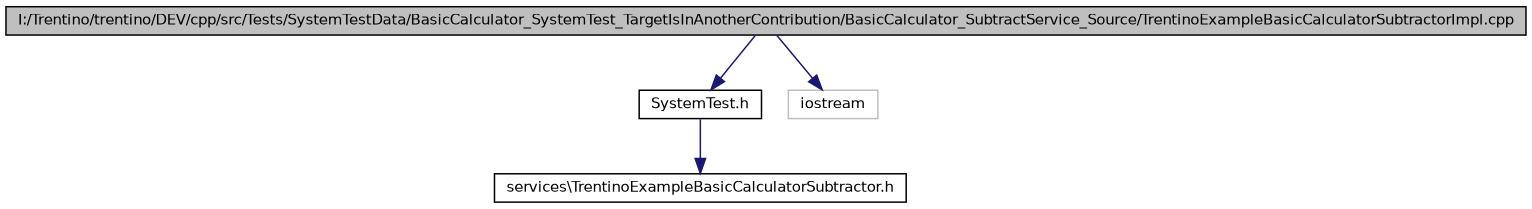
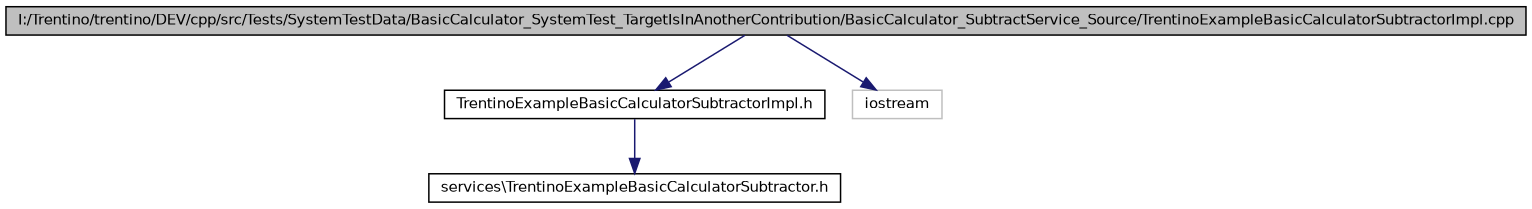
(700, 104) -> (635, 104)
